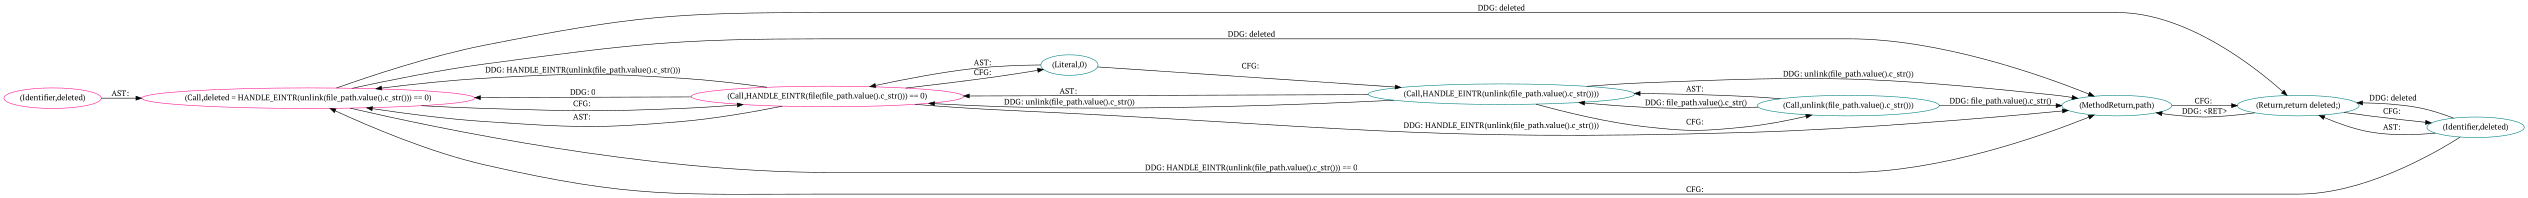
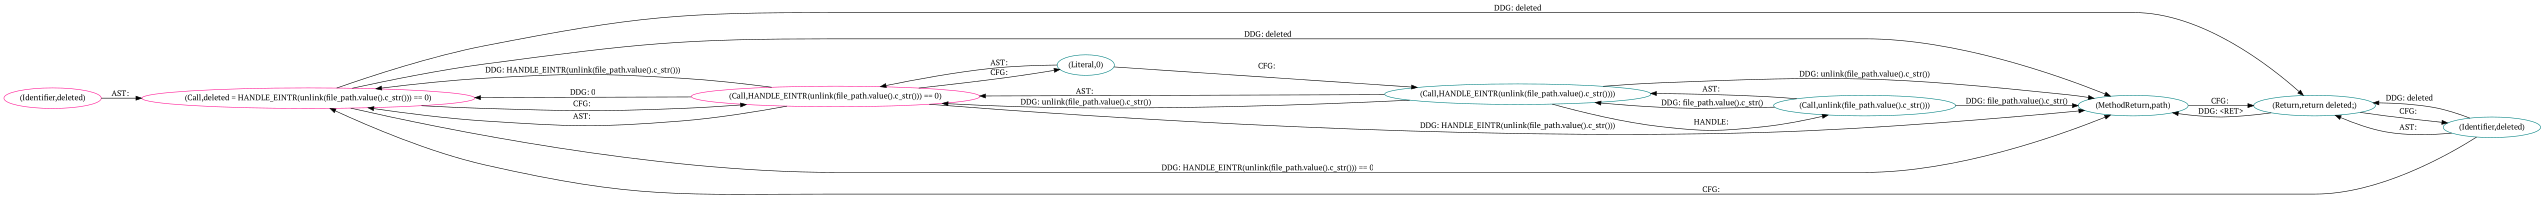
(827, 96) -> (836, 96)
(1696, 122) -> (1712, 122)
